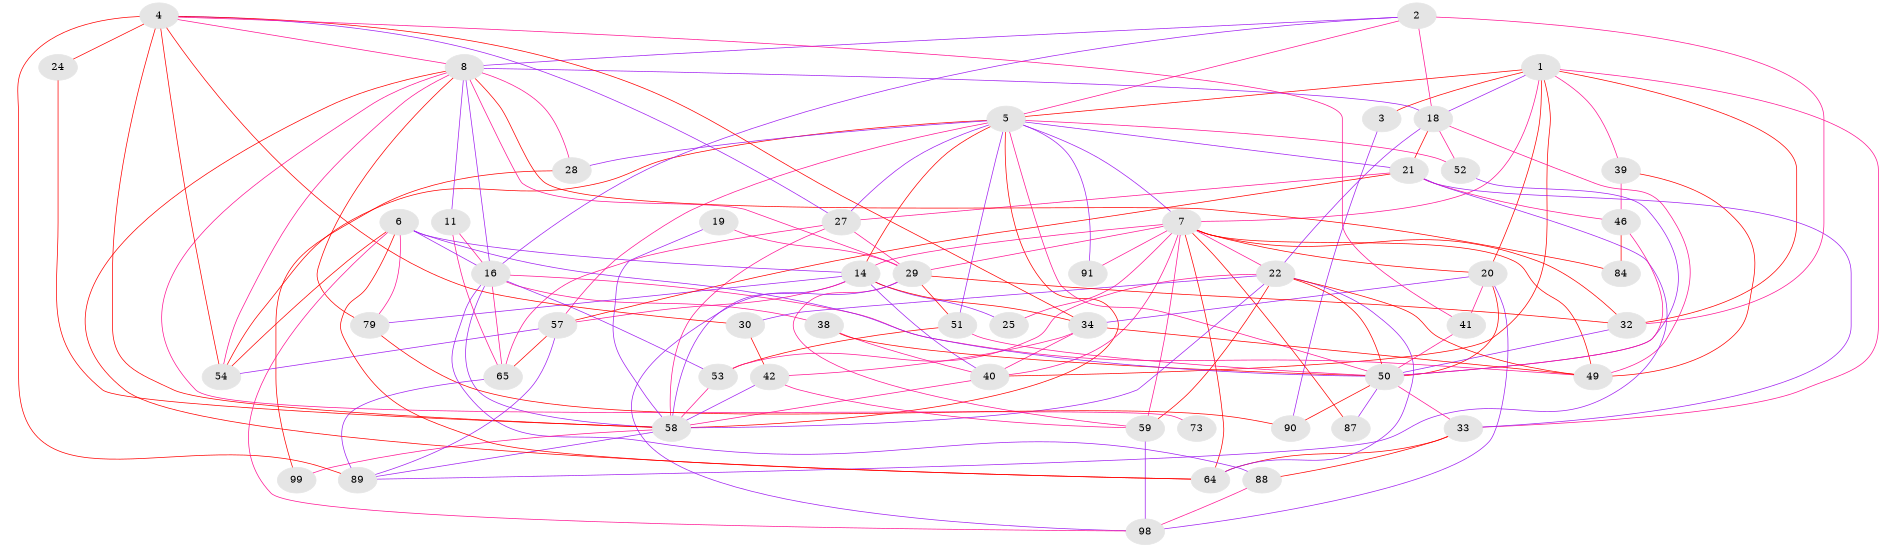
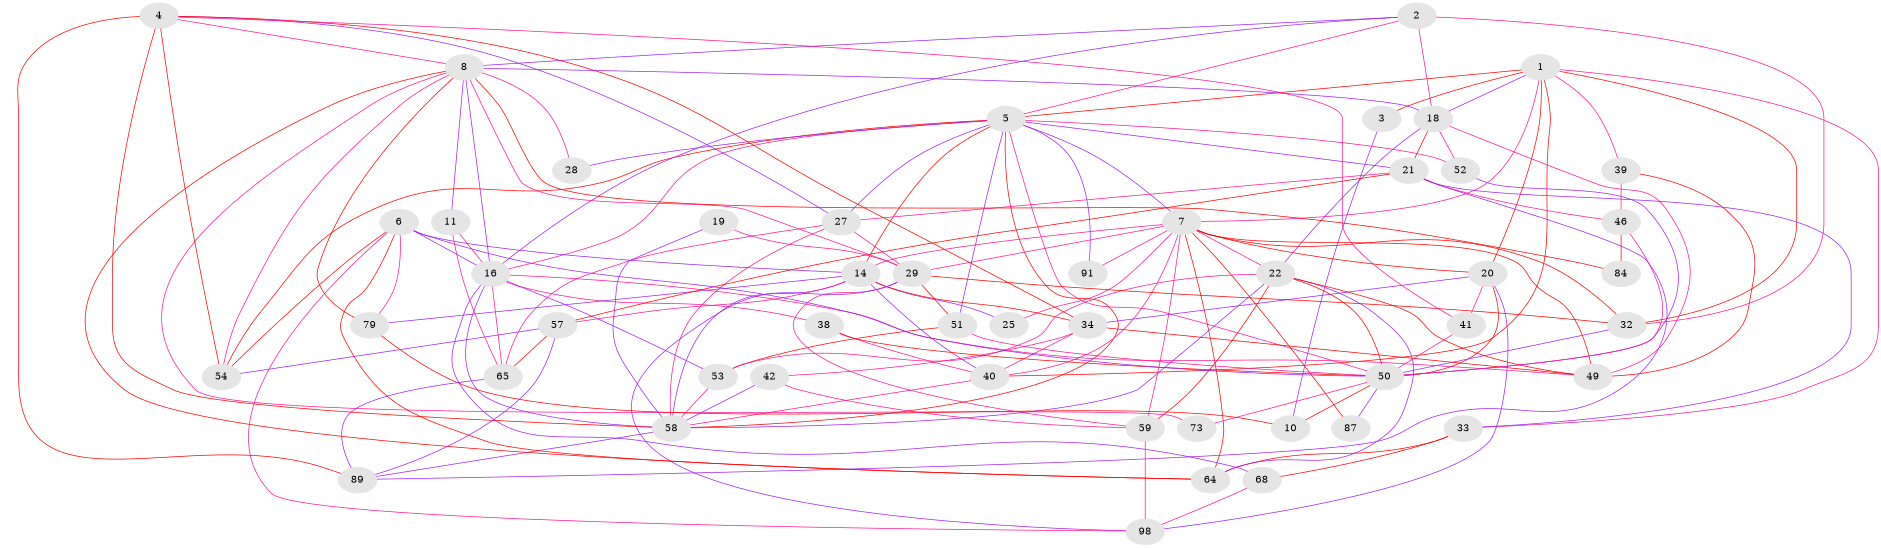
(58, 67) -> none
(759, 183) -> (731, 151)
(745, 325) -> none
(1424, 403) -> (1291, 403)
(1291, 429) -> (1291, 429)
(297, 480) -> none
(1262, 480) -> (1262, 480)
(1145, 484) -> (1145, 484)
